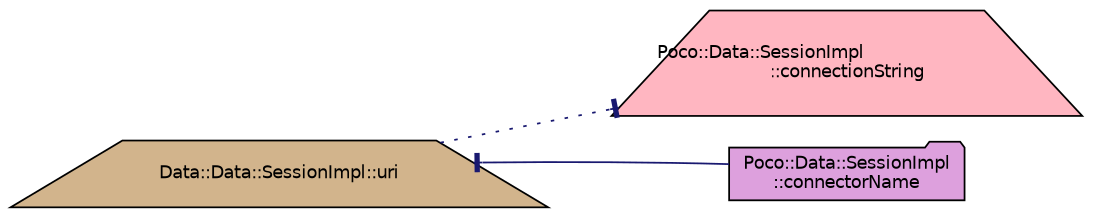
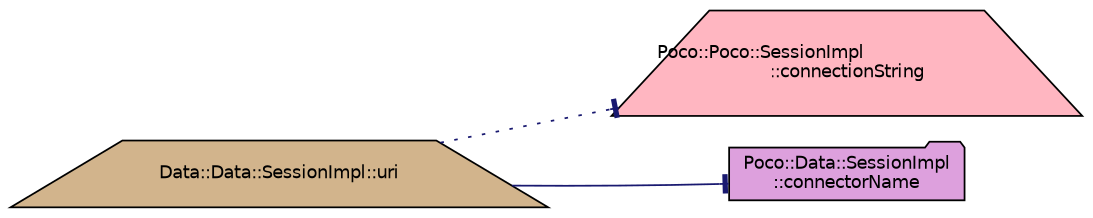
(847, 63) -> (847, 63)
(606, 162) -> (616, 186)
